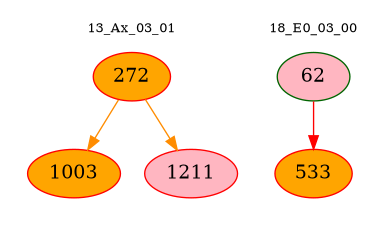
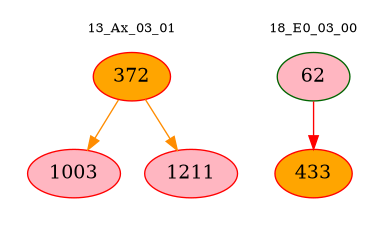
(132, 77) -> (132, 77)
(74, 174) -> (74, 174)
(314, 174) -> (314, 174)
